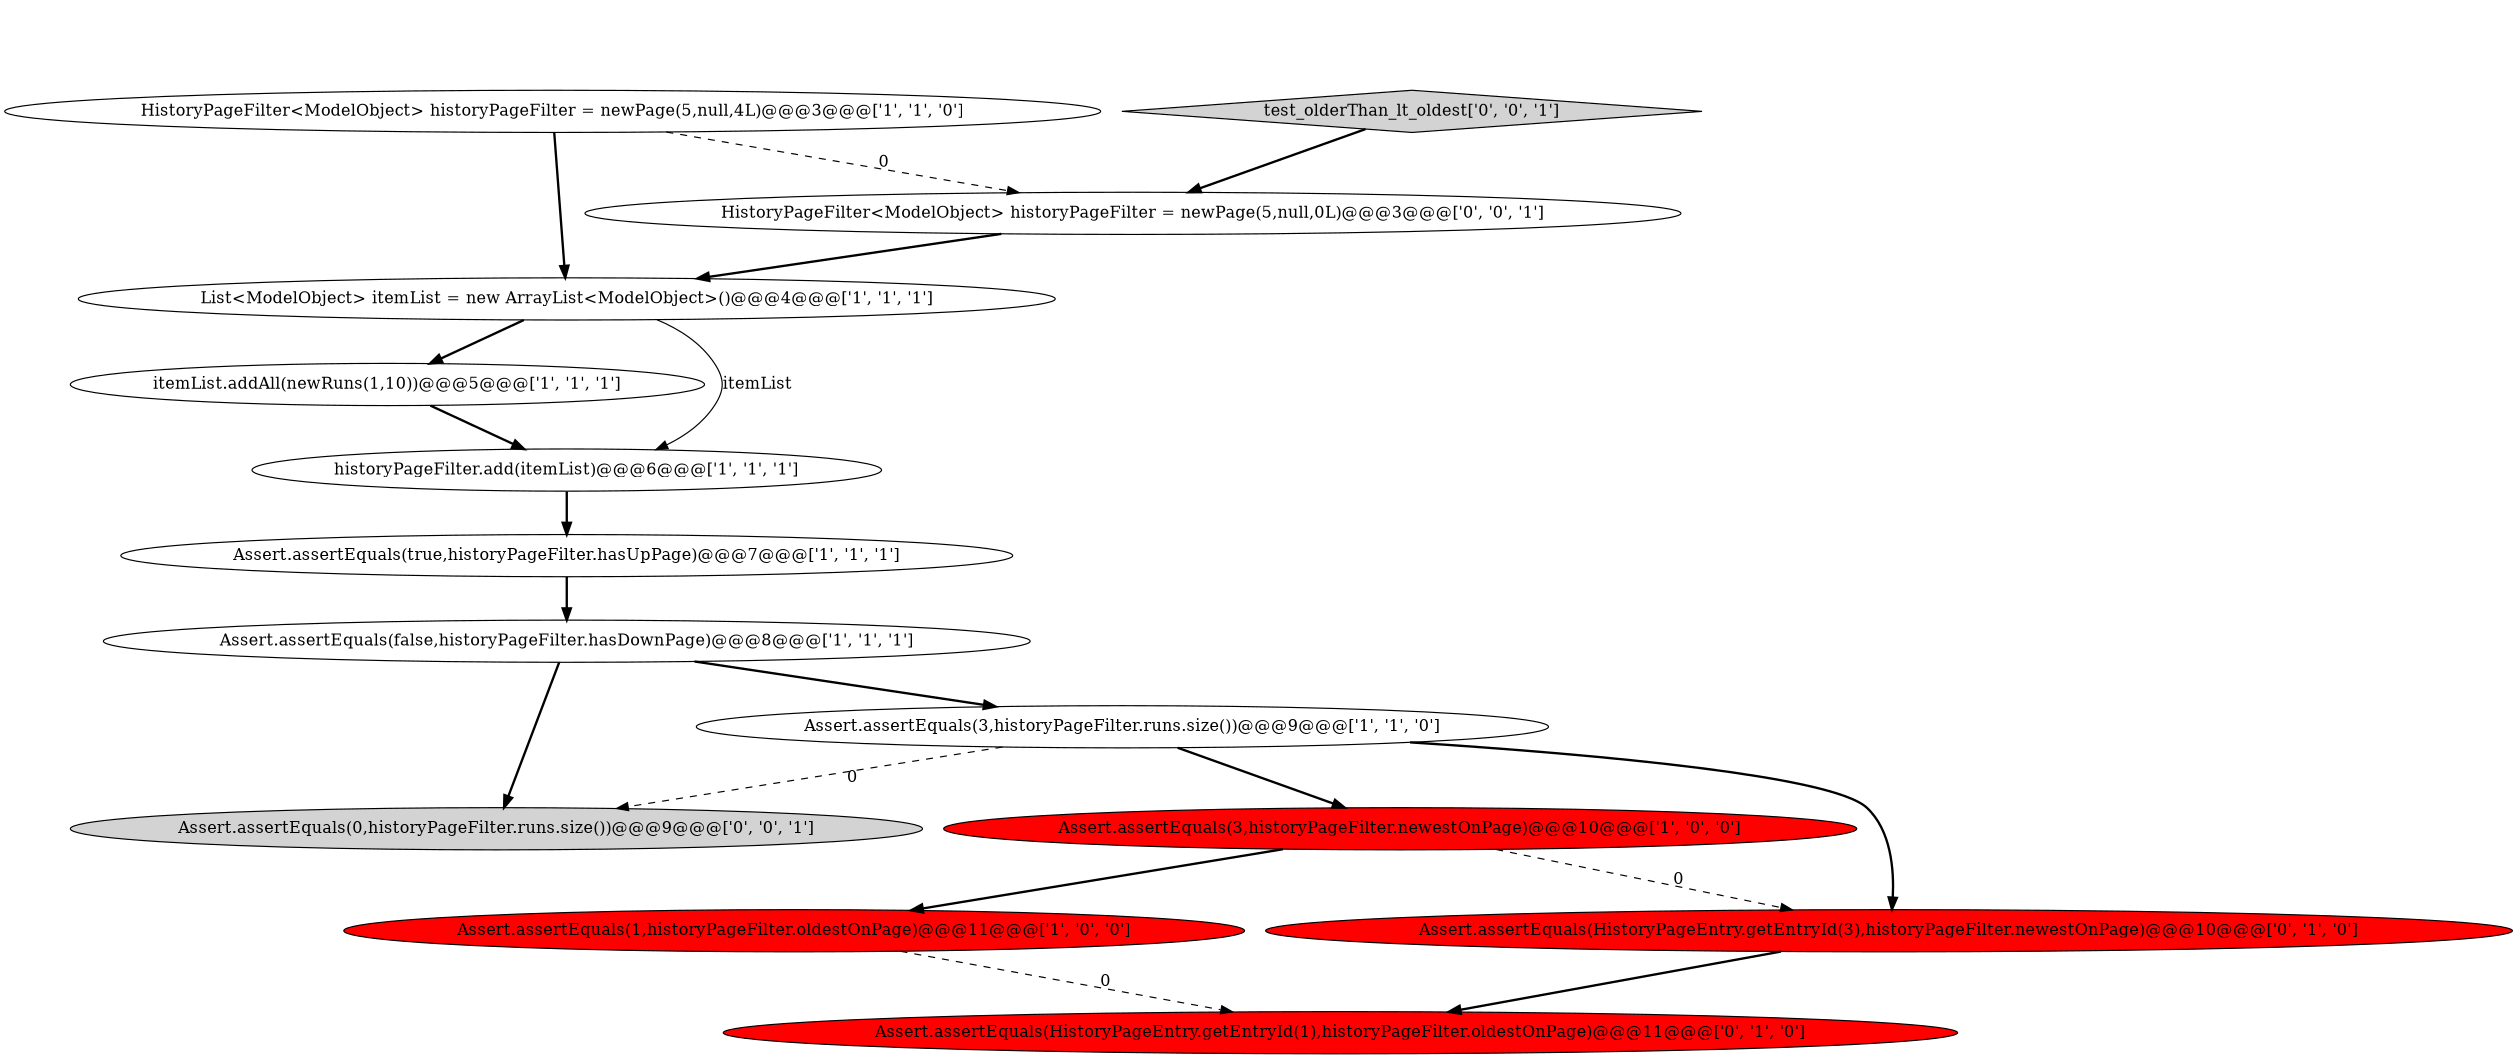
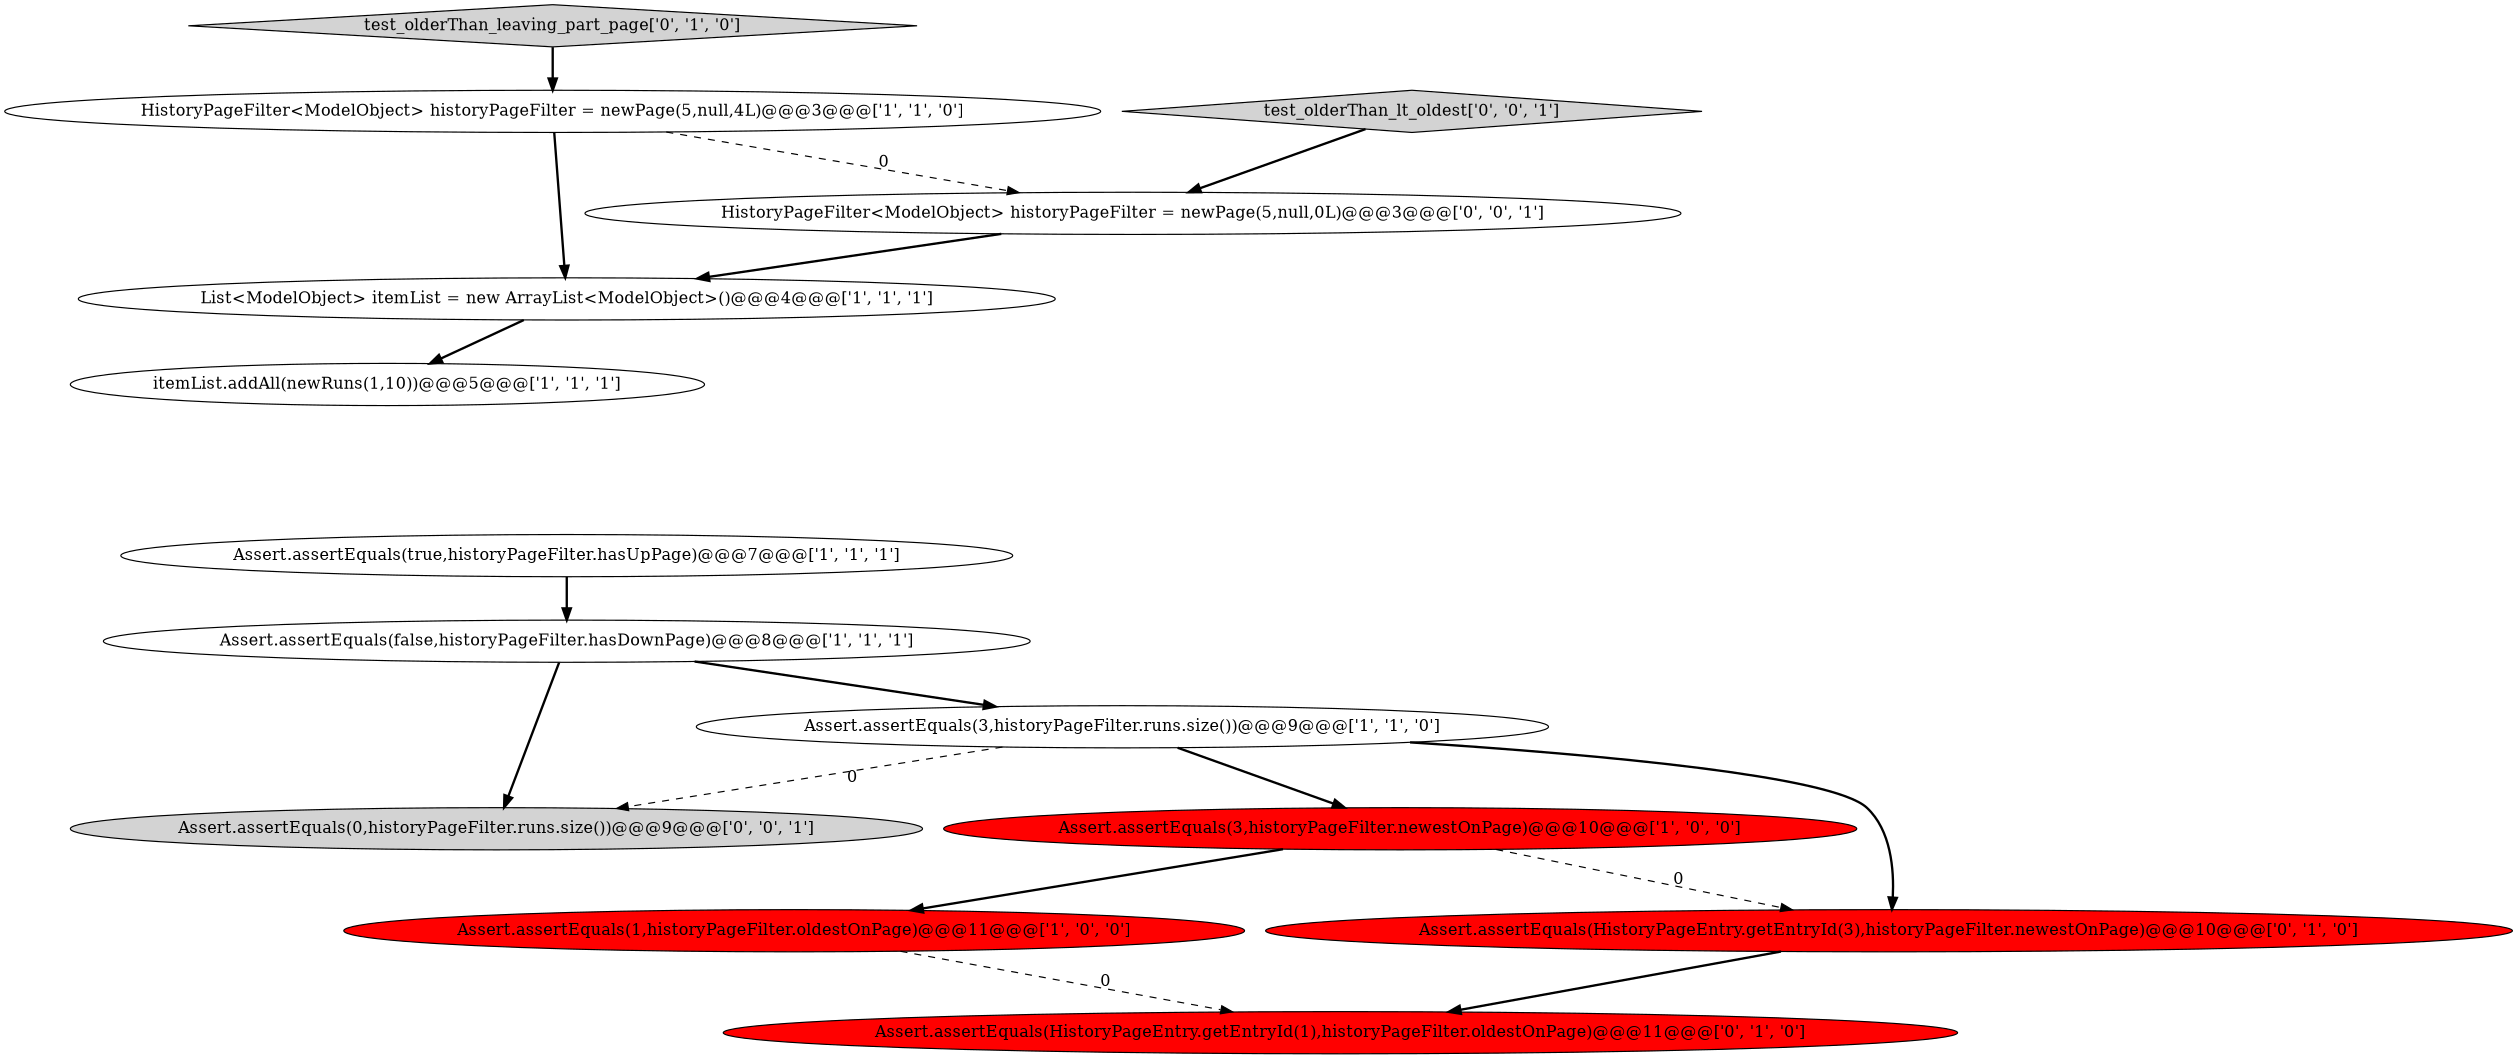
none -> (553, 26)
(567, 470) -> none
